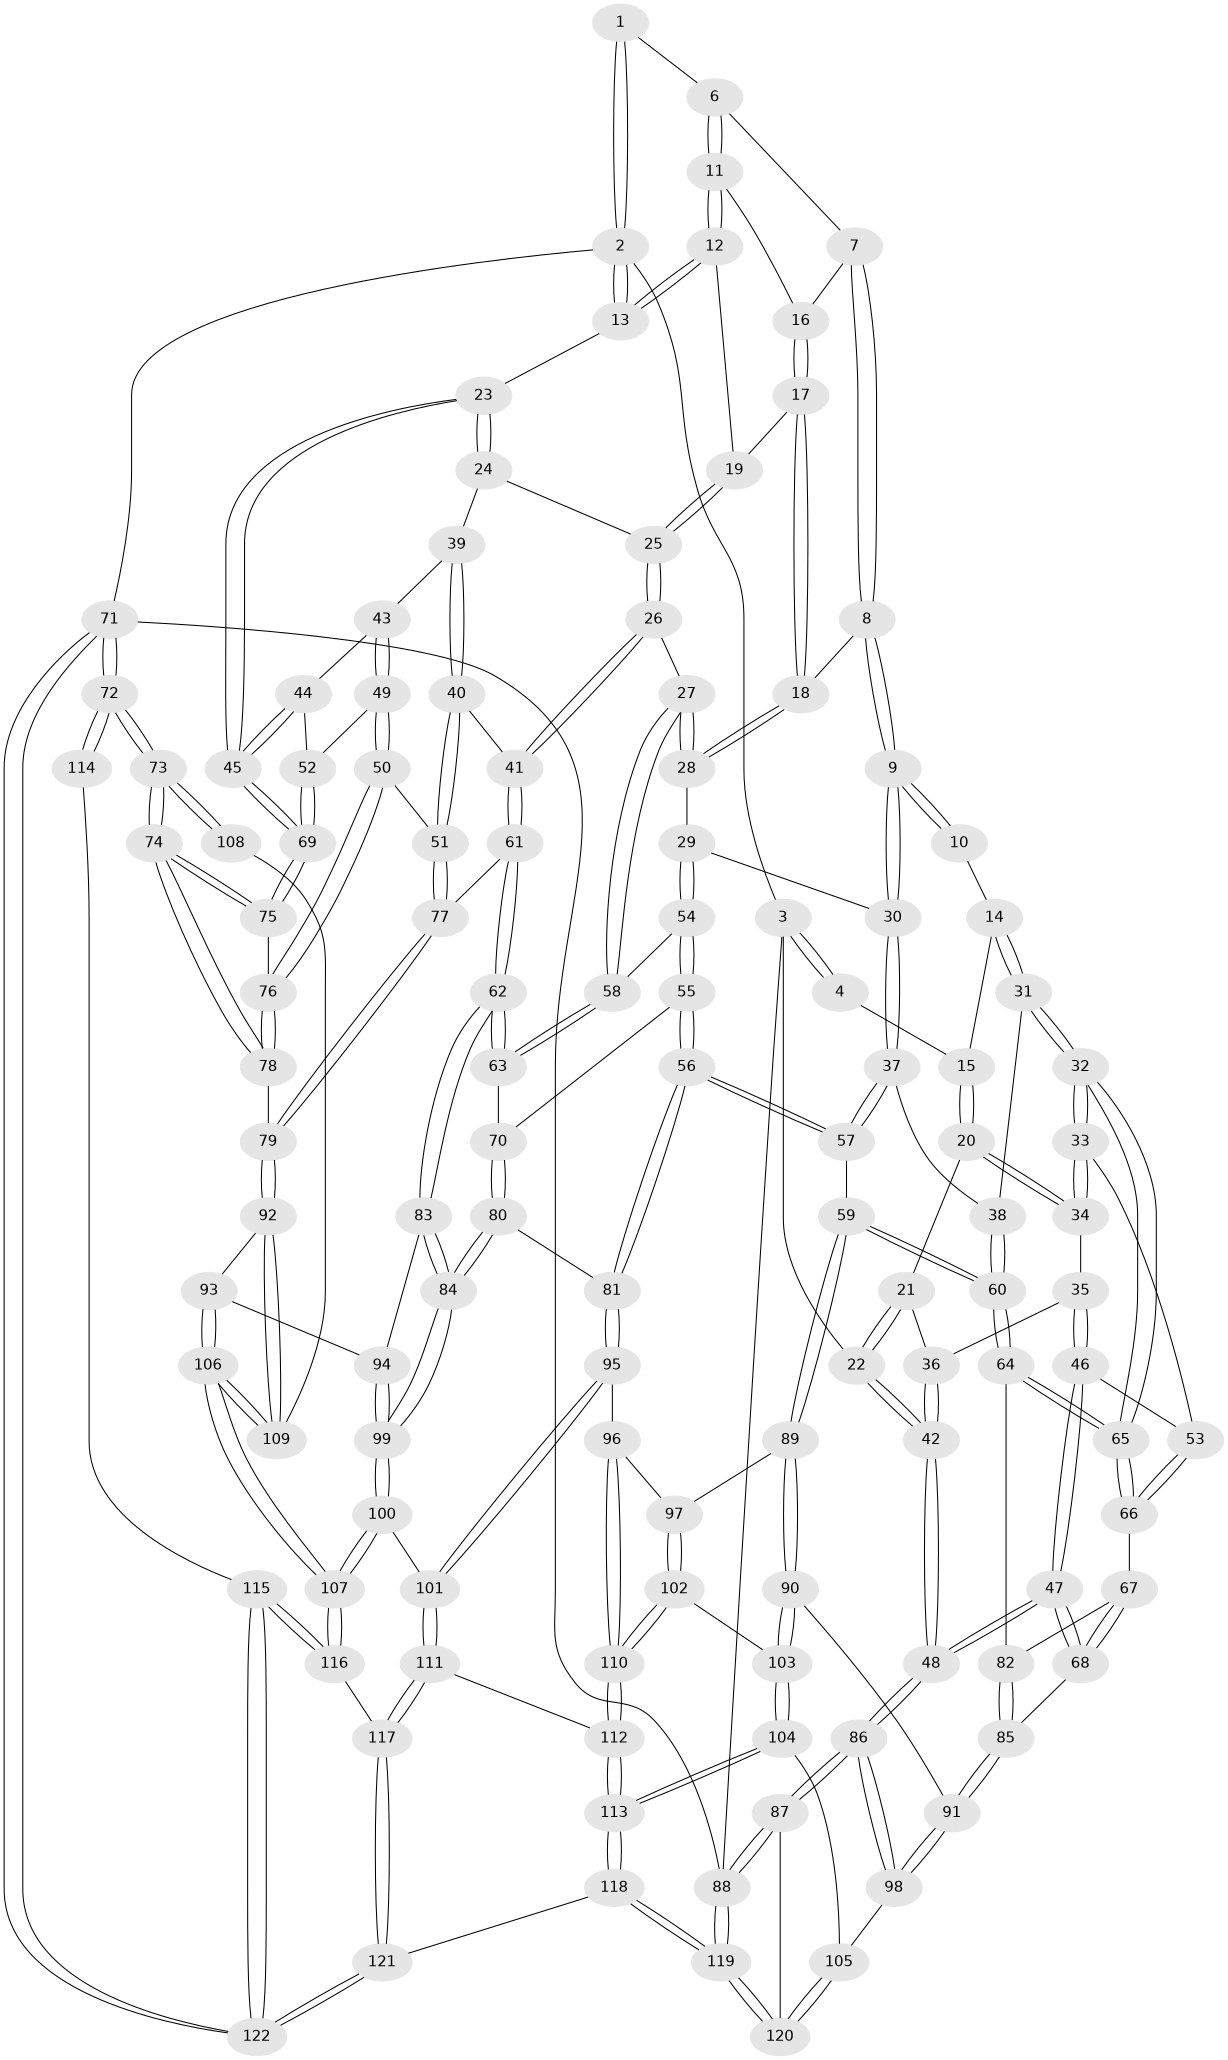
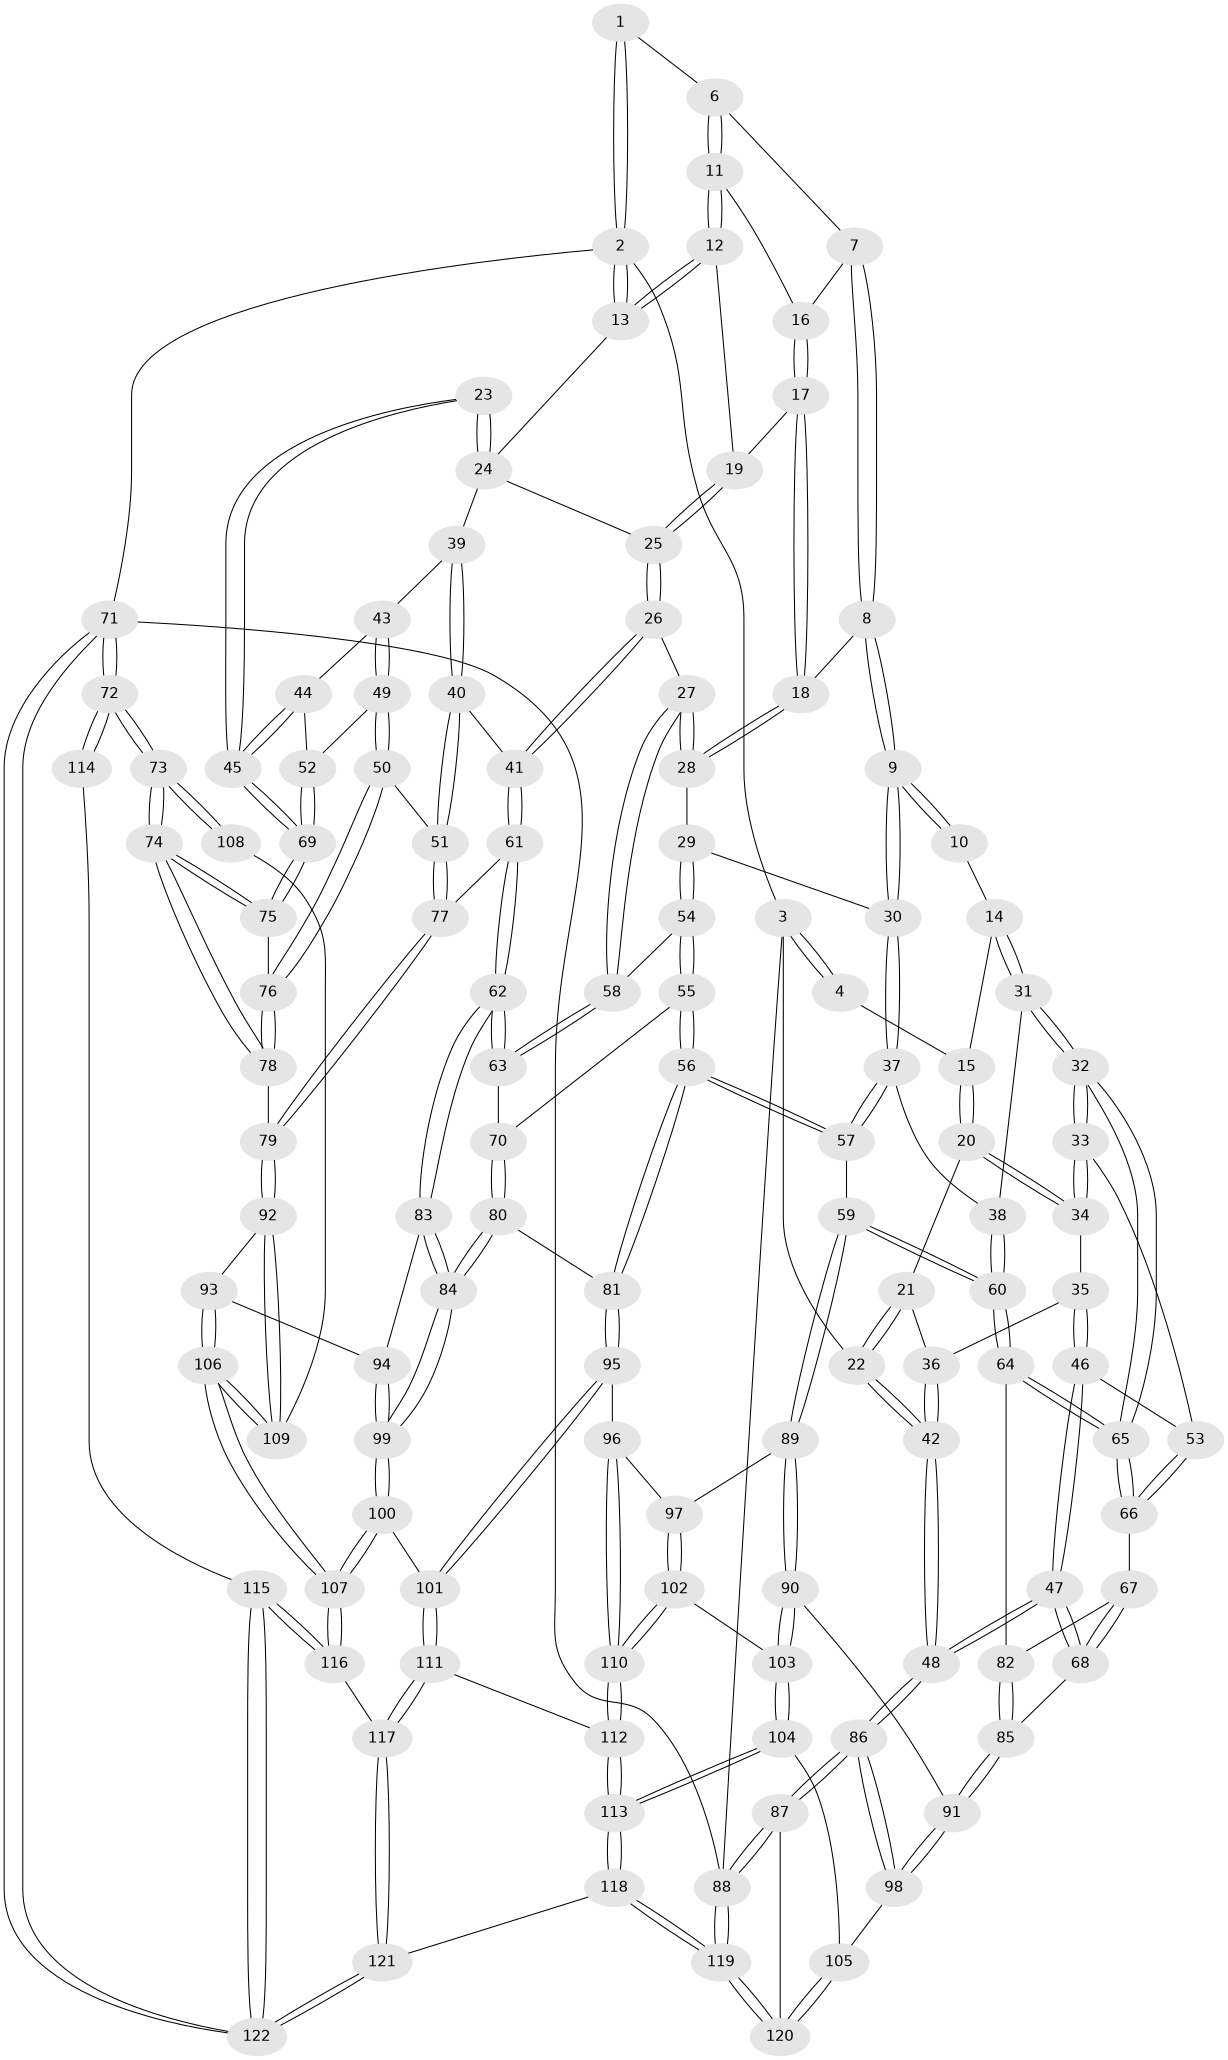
(552, 359) -> (552, 396)
